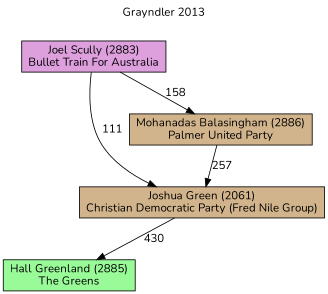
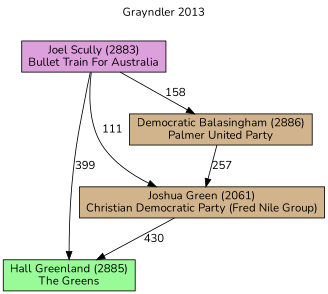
(221, 129) -> (221, 129)
none -> (74, 161)
